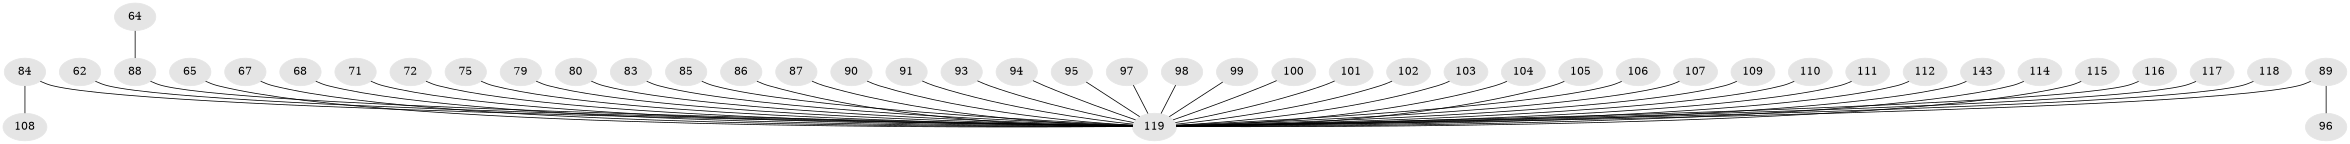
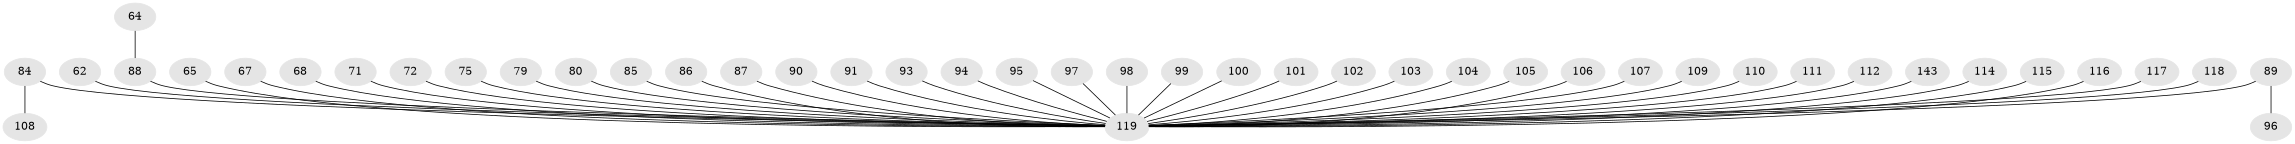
(631, 72) -> none
